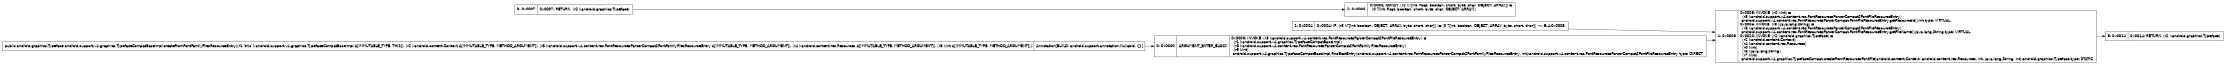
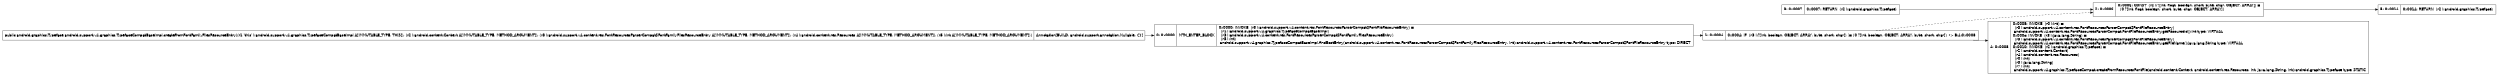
none -> (1983, 19)
(2099, 36) -> (2320, 10)
(1709, 40) -> (1697, 35)
(1203, 46) -> (1197, 35)
